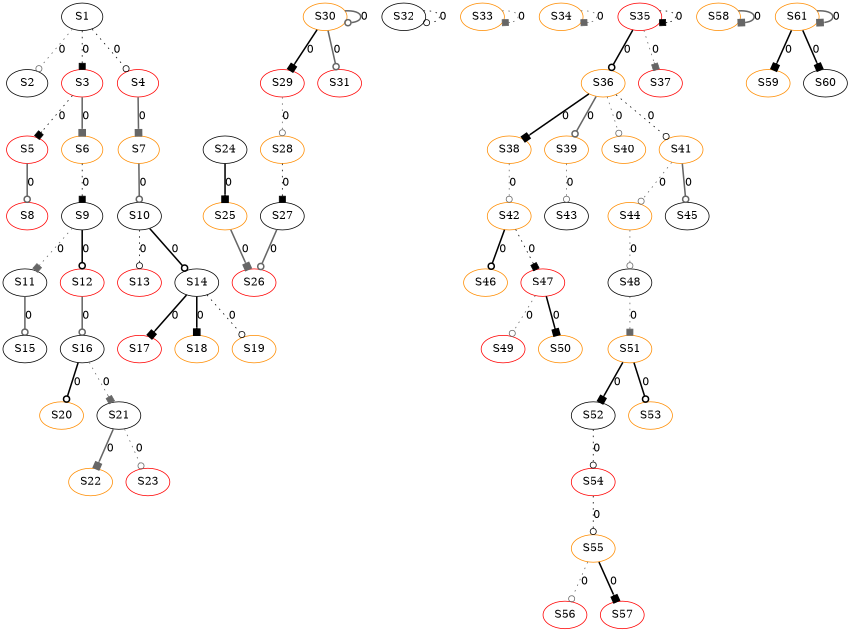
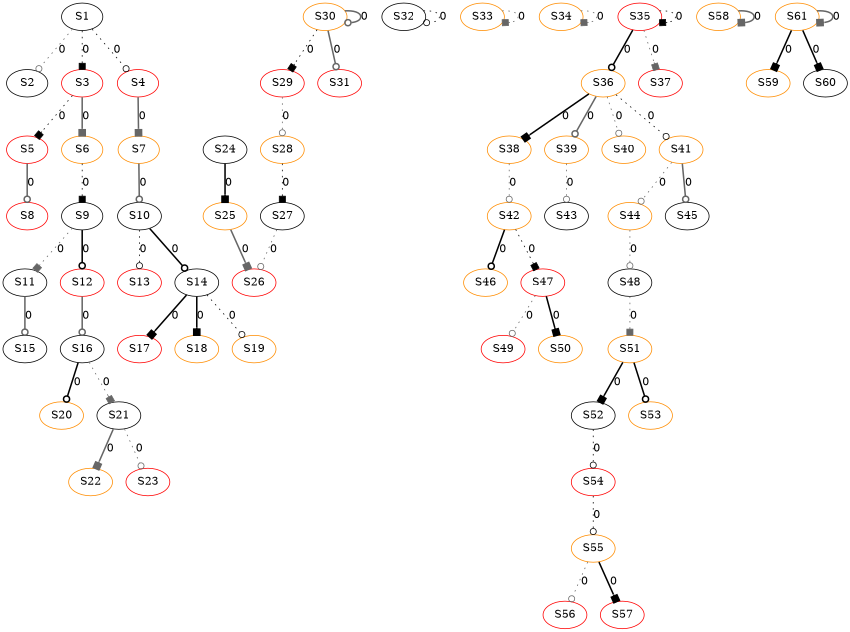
(306, 47) -> (306, 47)
(269, 247) -> (269, 247)
